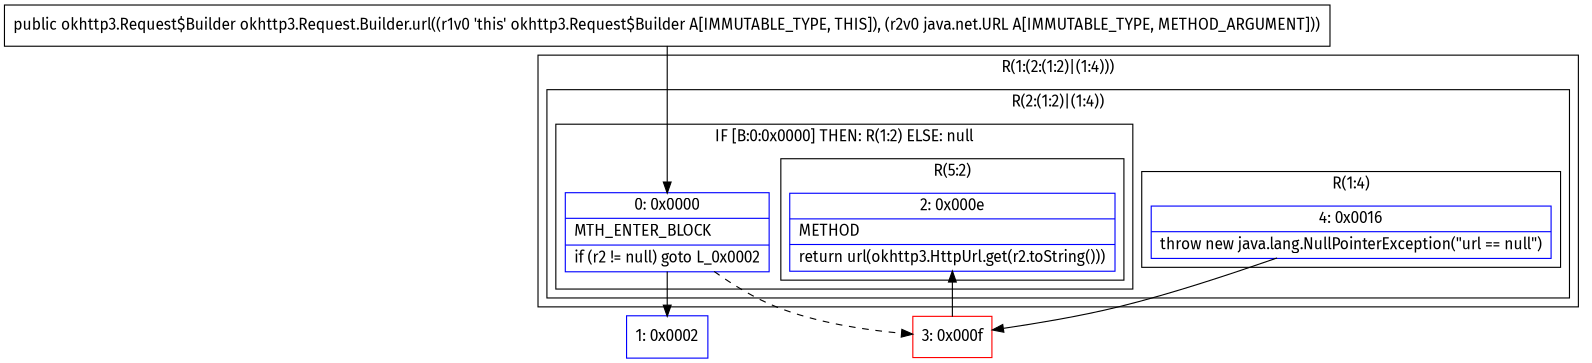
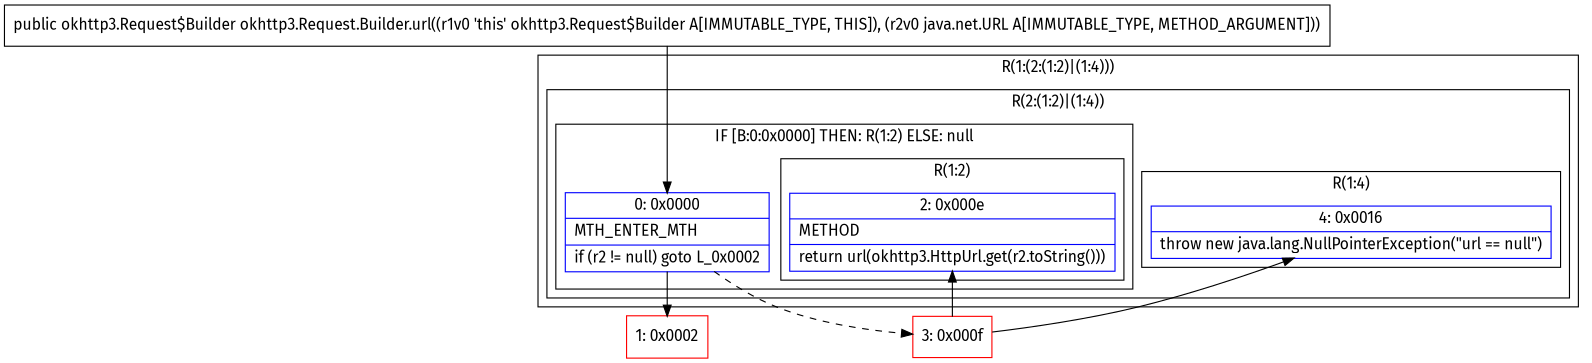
(952, 172) -> (952, 172)
(643, 231) -> (637, 231)
(1176, 291) -> (1103, 315)
(667, 337) -> (667, 337)
